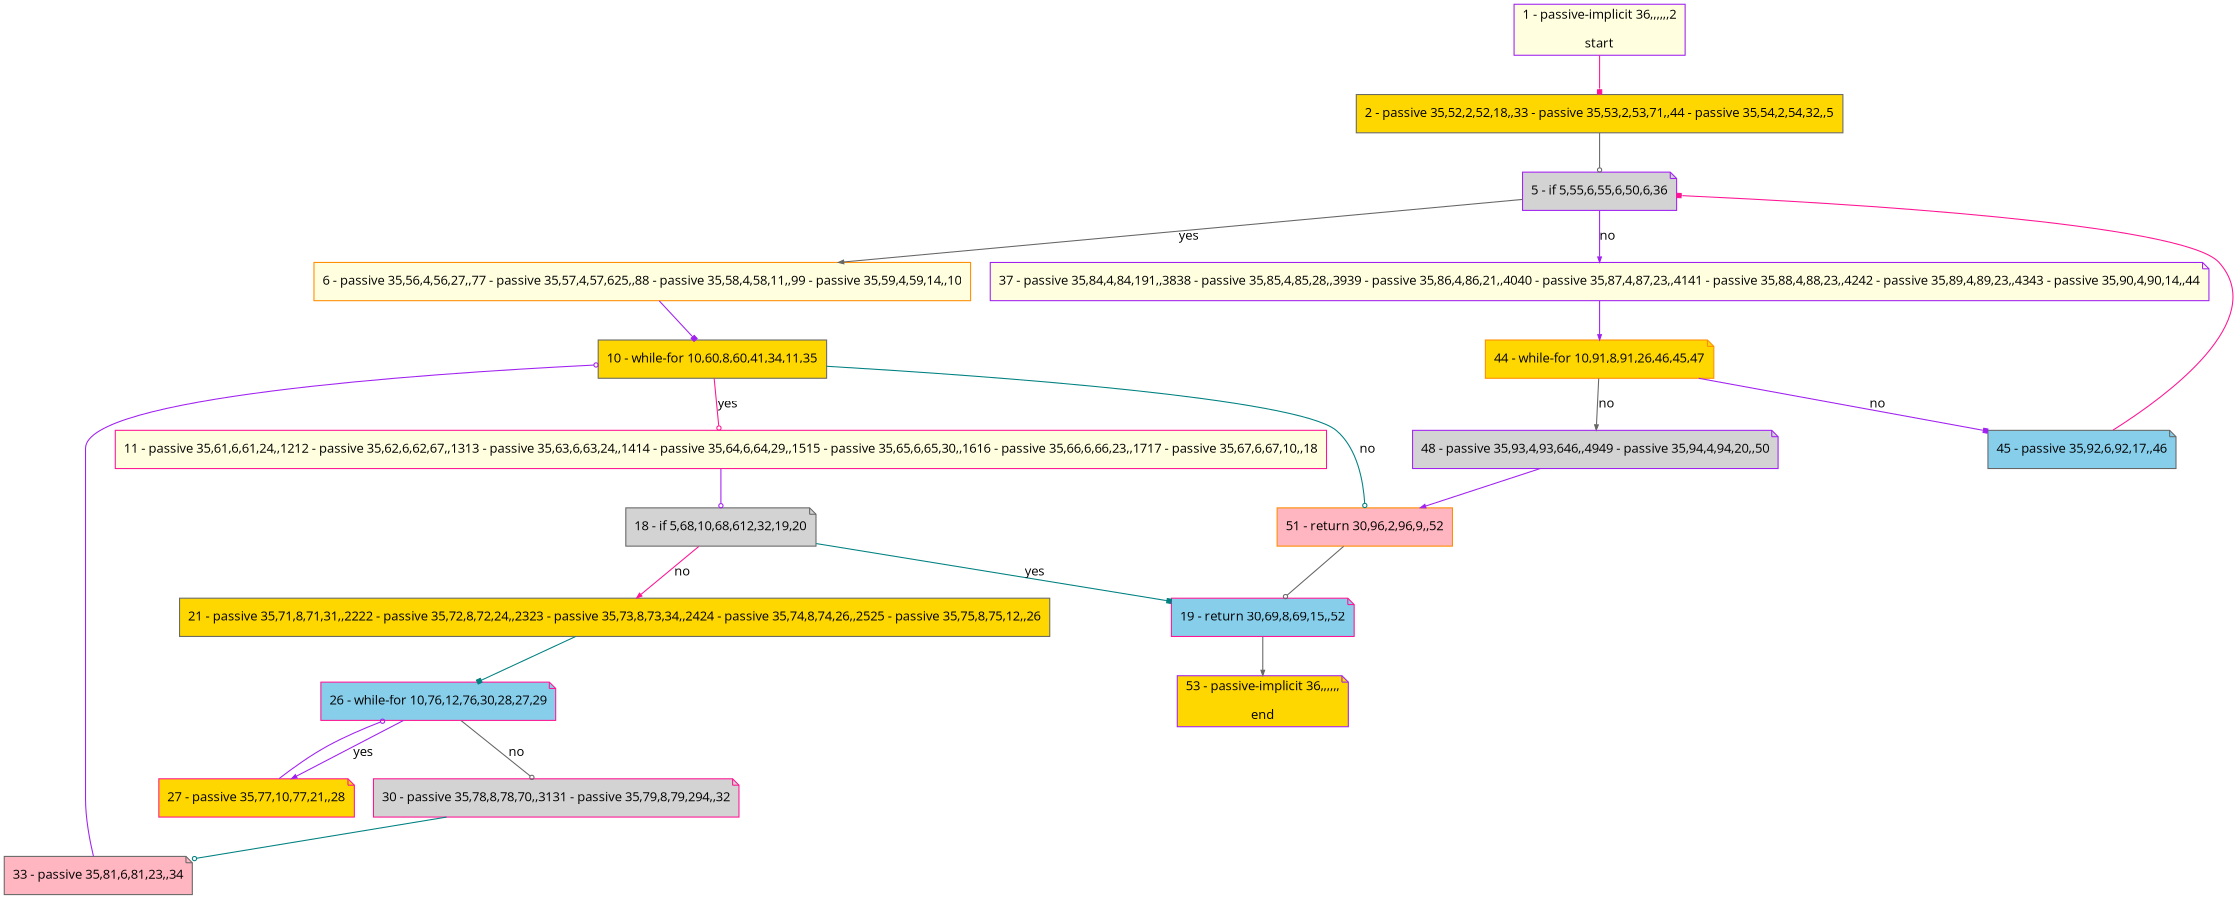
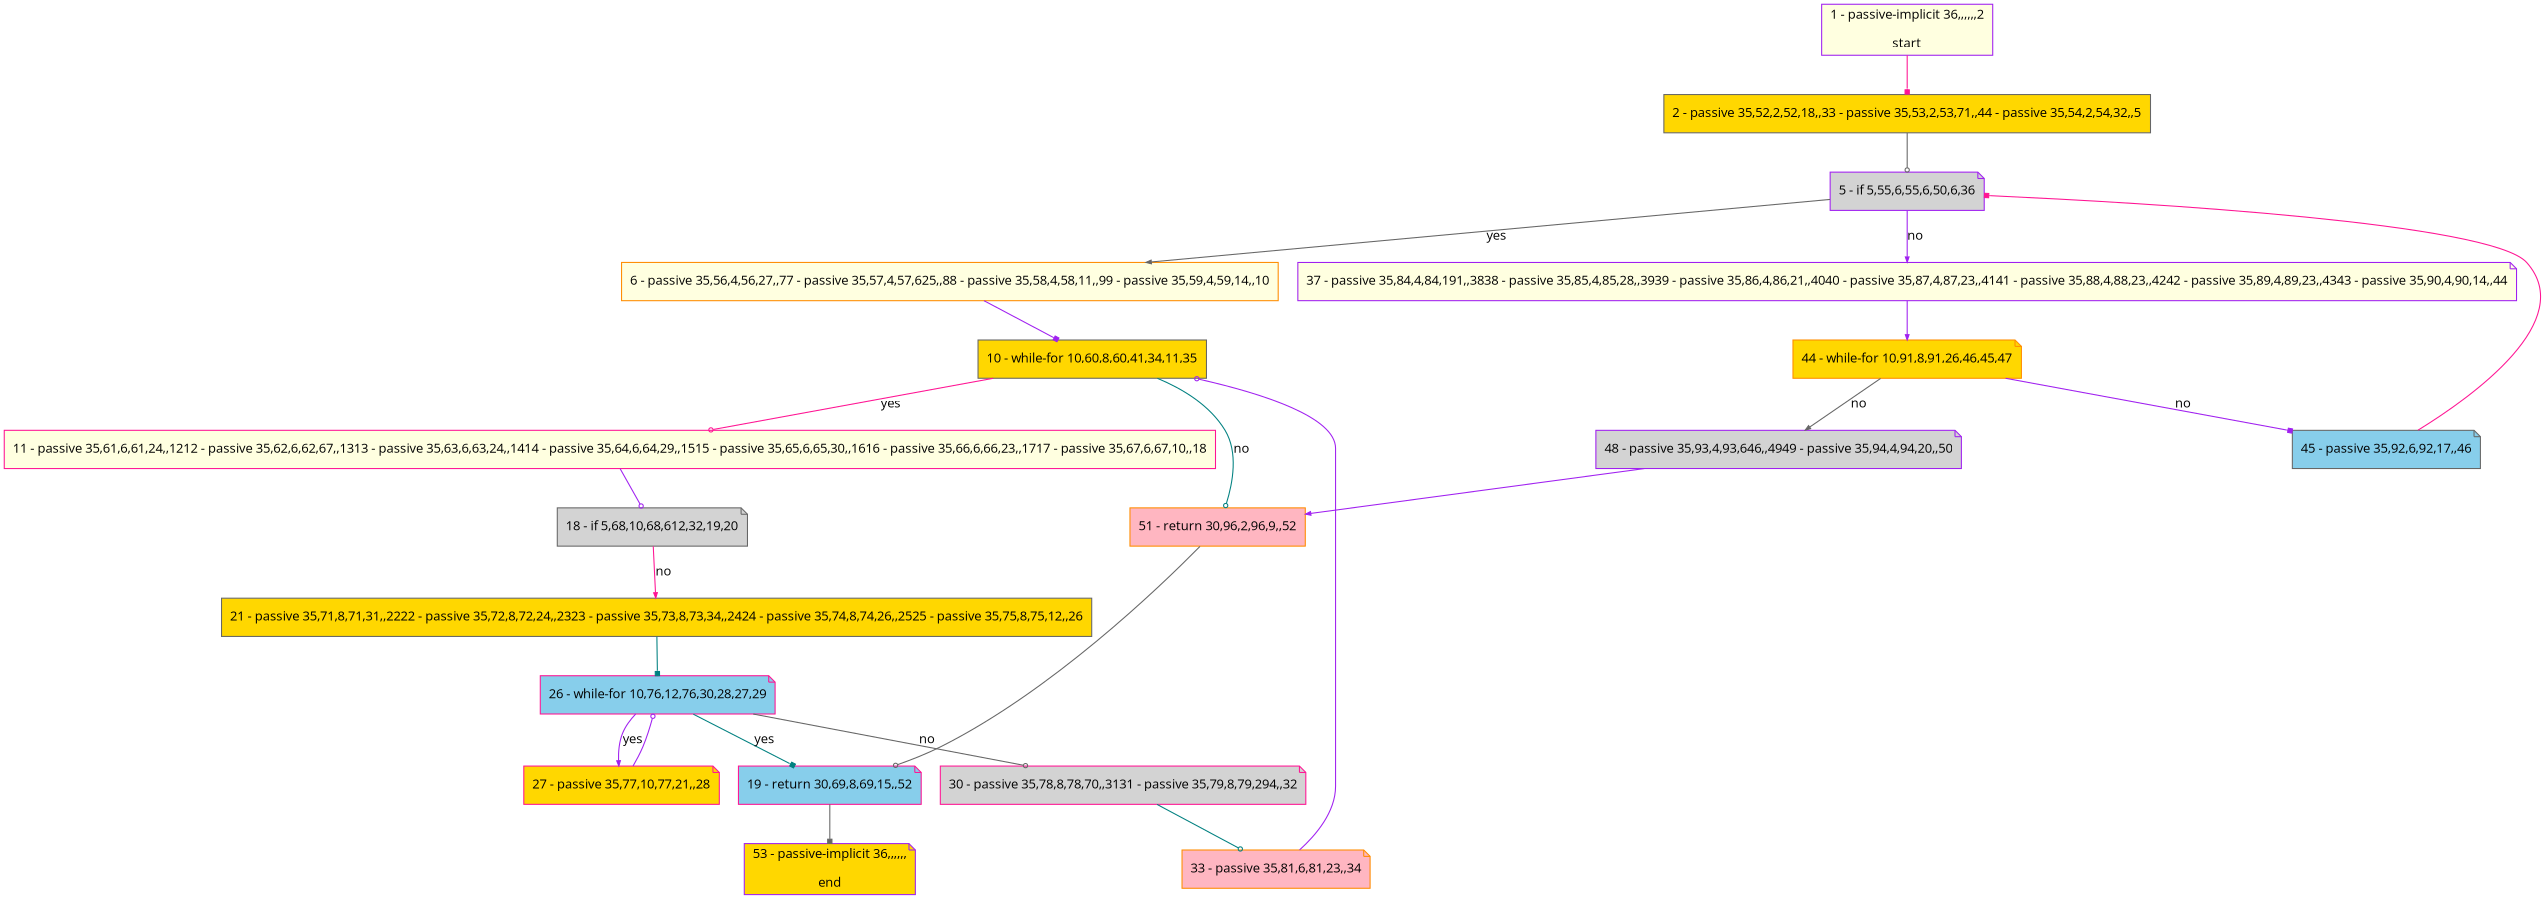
(991, 572) -> (741, 739)
(1263, 653) -> (830, 821)
(98, 876) -> (1276, 869)
